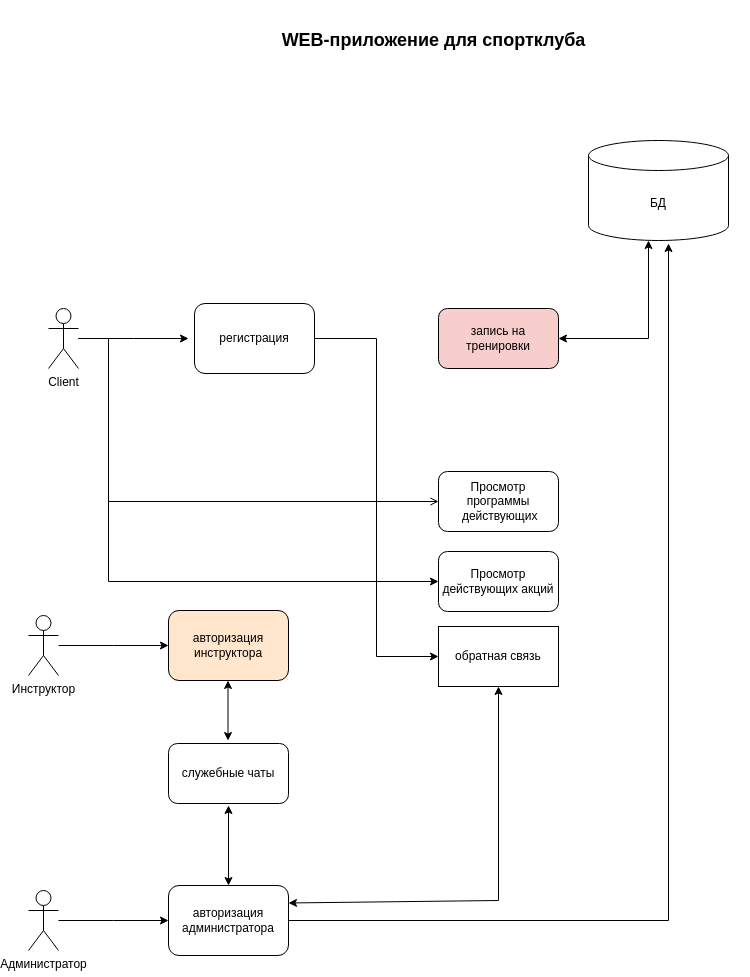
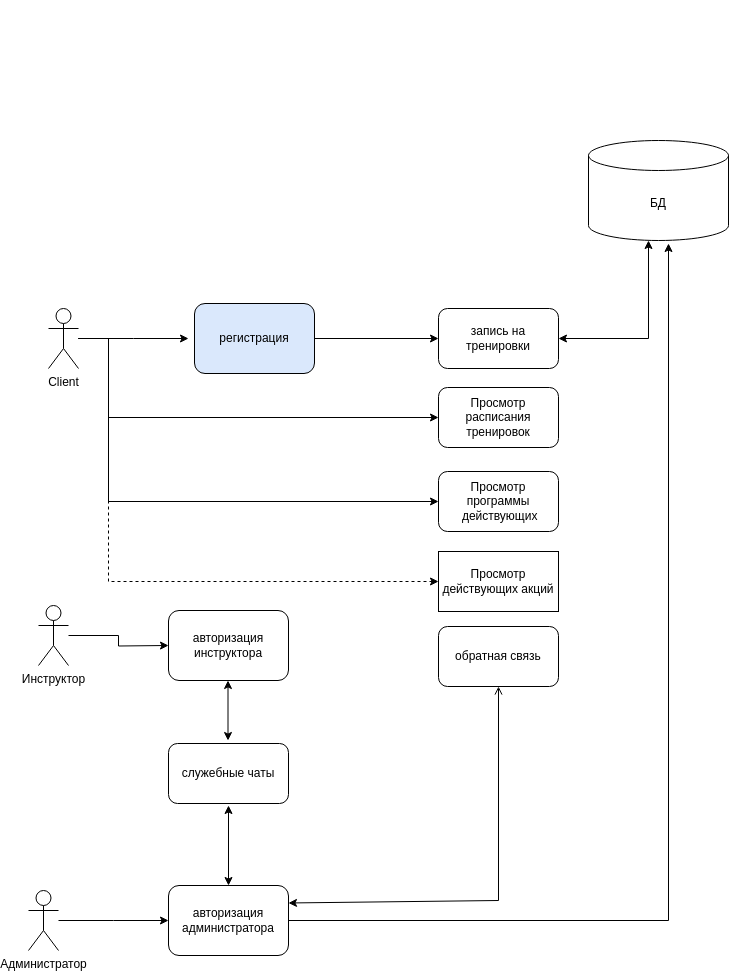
(434, 41) -> none
(255, 339) -> (255, 339)
none -> (405, 339)
(499, 339) -> (499, 339)
none -> (271, 418)
none -> (499, 418)
(431, 502) -> (430, 502)
(377, 526) -> none
(231, 582) -> (231, 582)
(499, 582) -> (499, 582)
(44, 646) -> (54, 636)
(229, 646) -> (229, 646)
(499, 657) -> (499, 657)
(499, 694) -> (499, 692)
